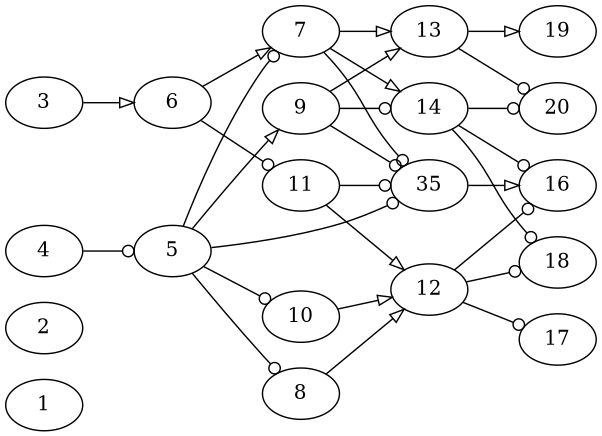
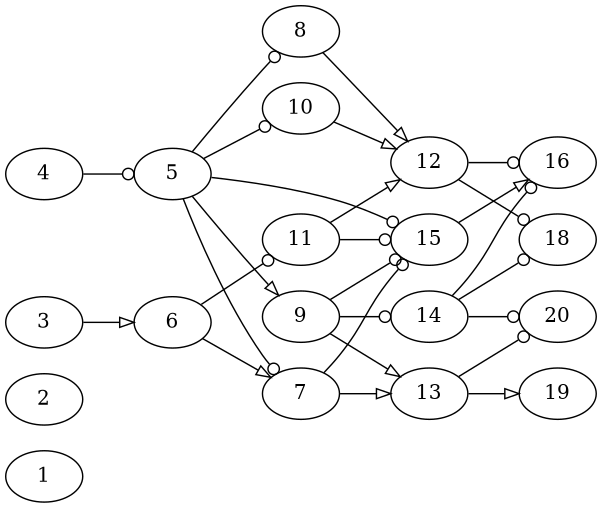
(356, 64) -> none
(429, 185) -> (429, 240)
(558, 339) -> none
